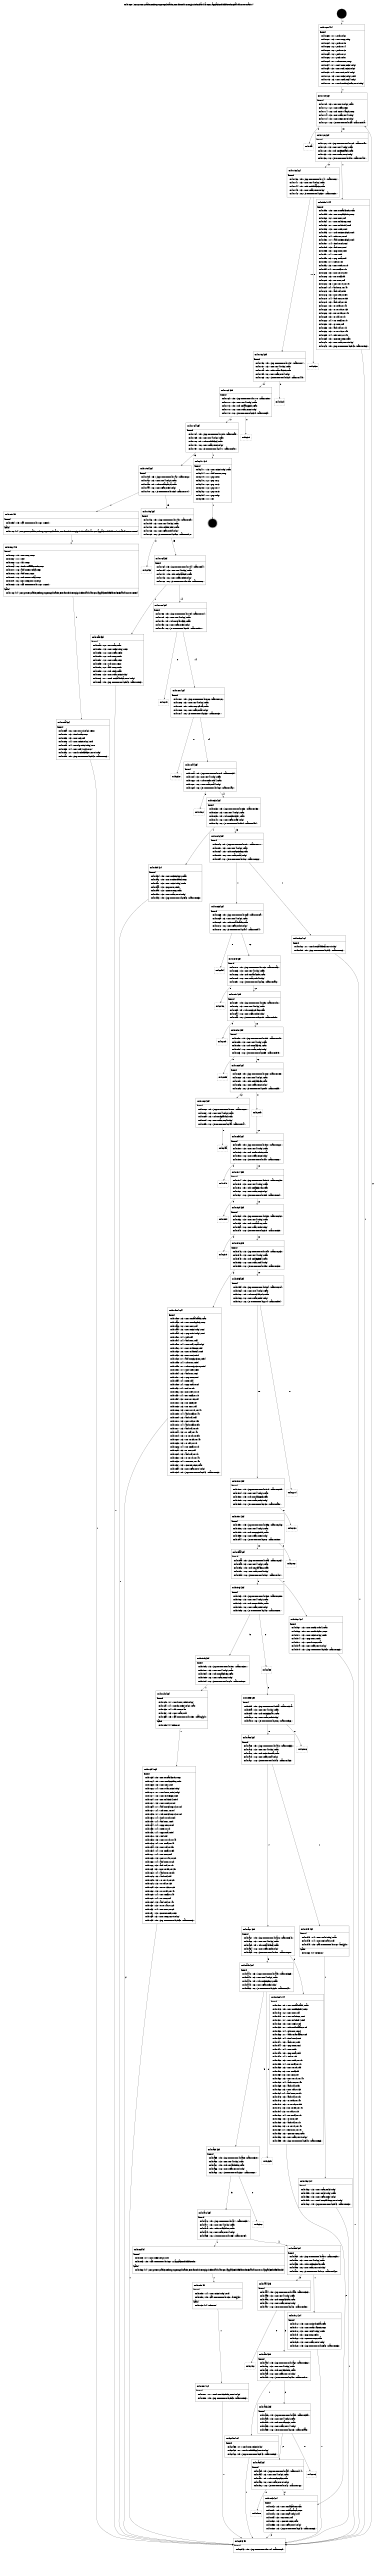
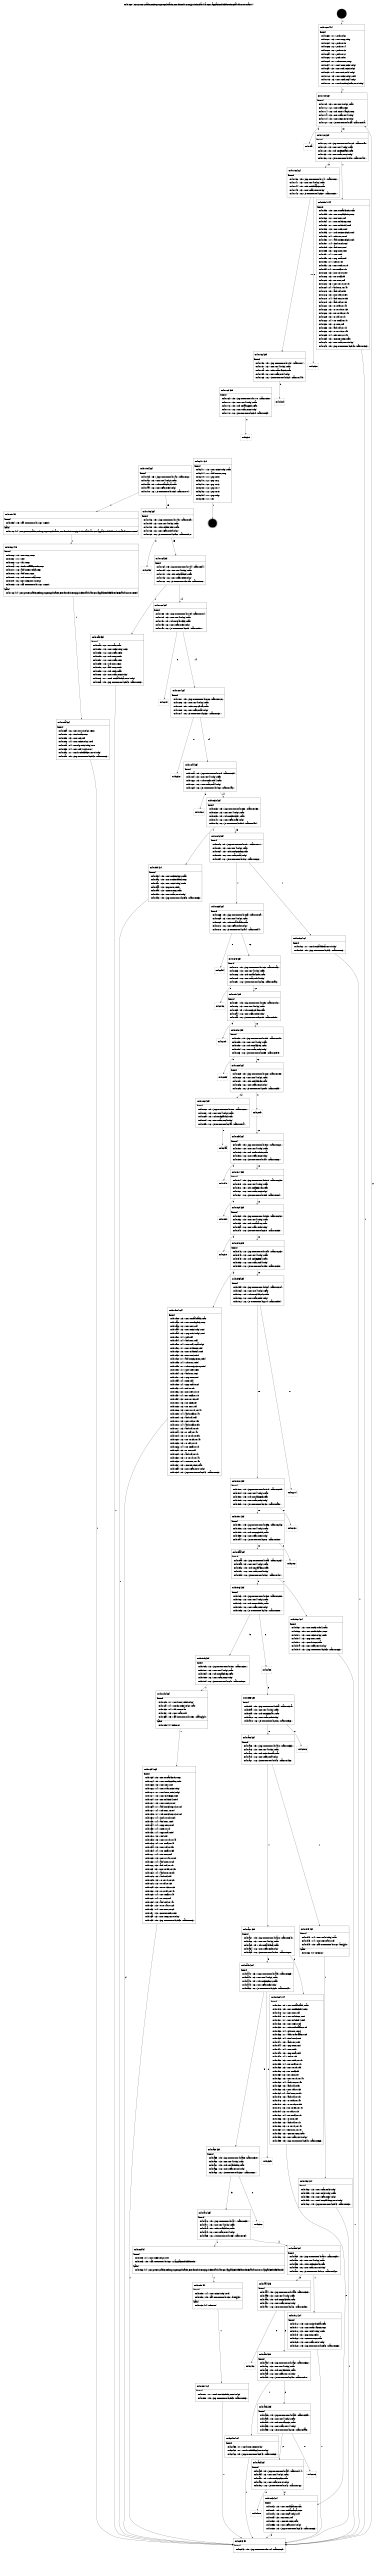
(263, 384) -> none
(212, 437) -> none
none -> (257, 1510)
